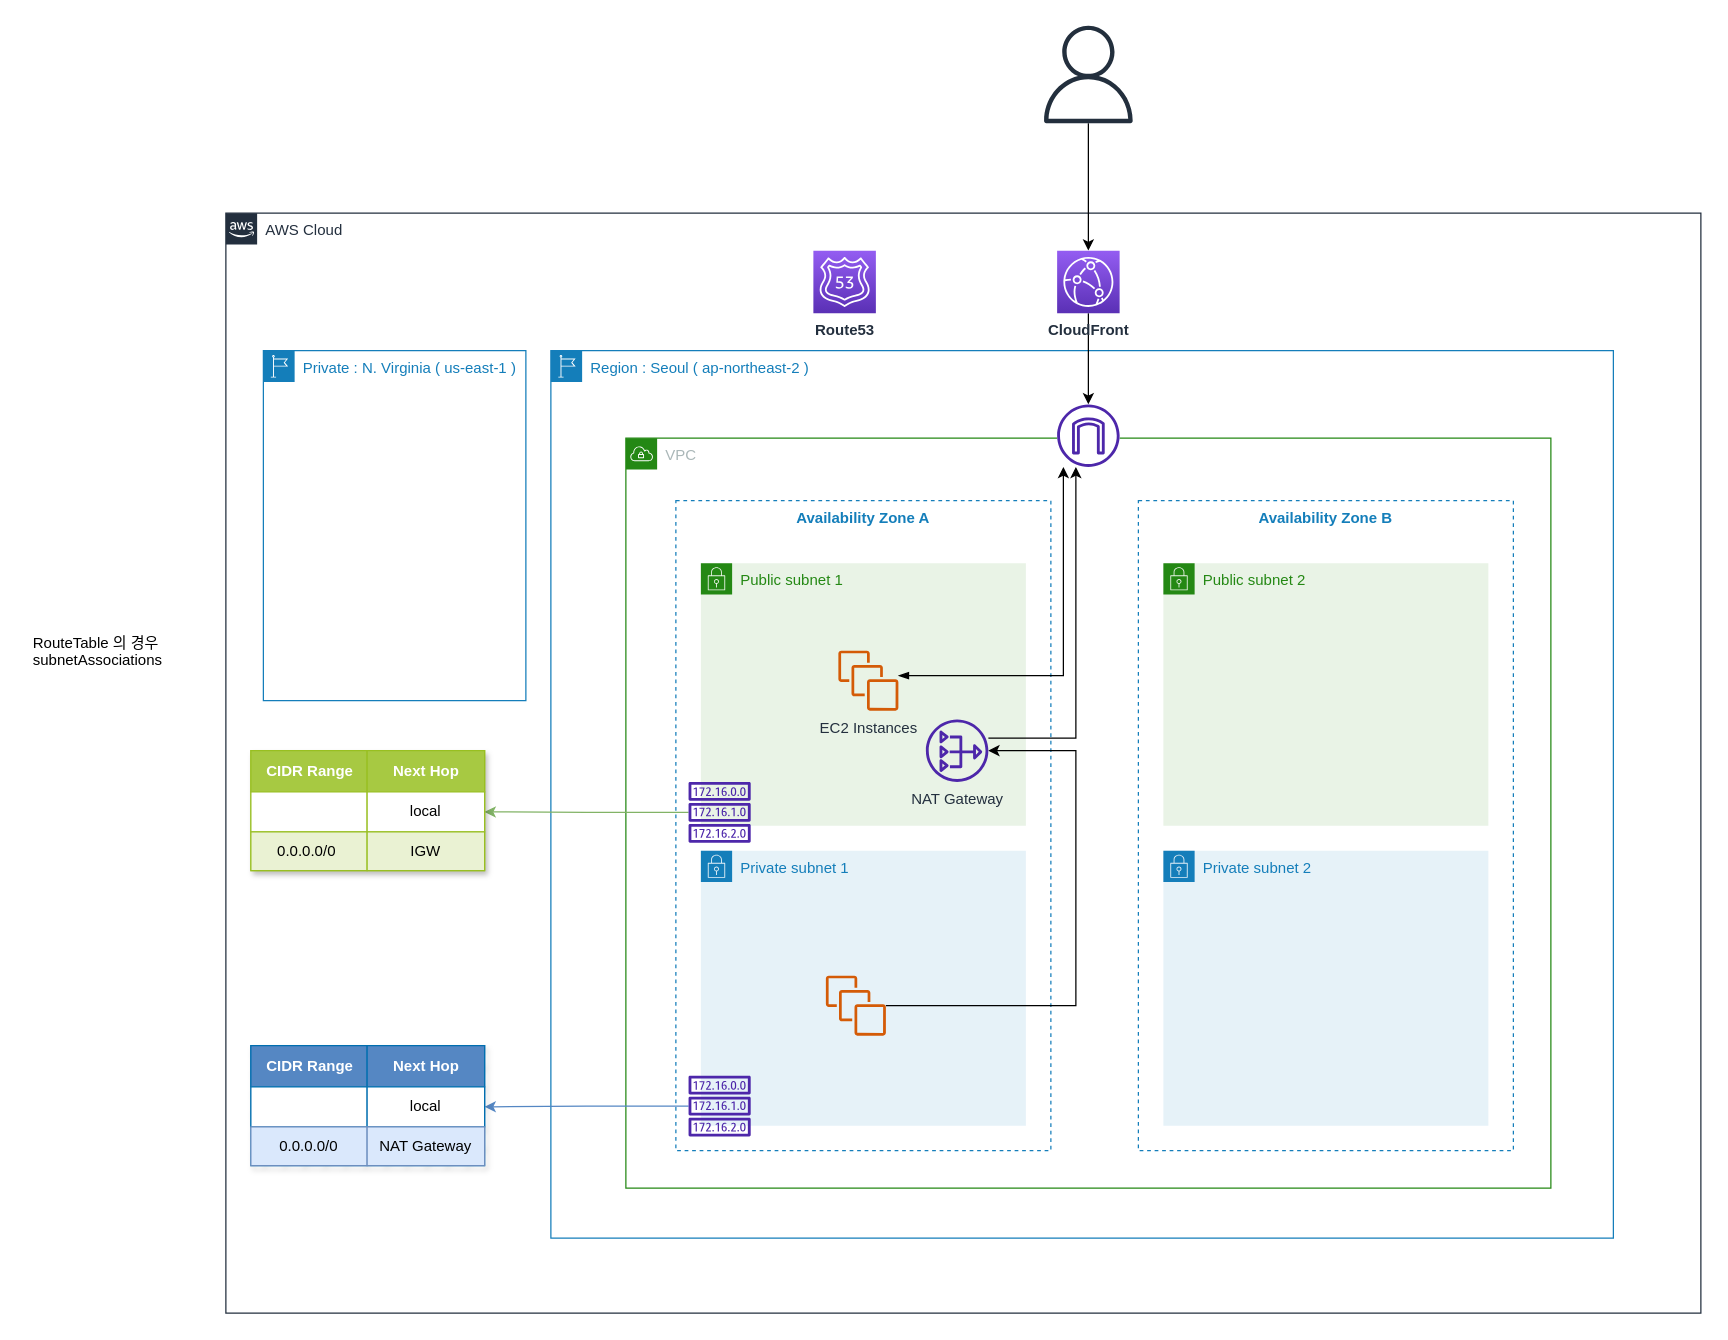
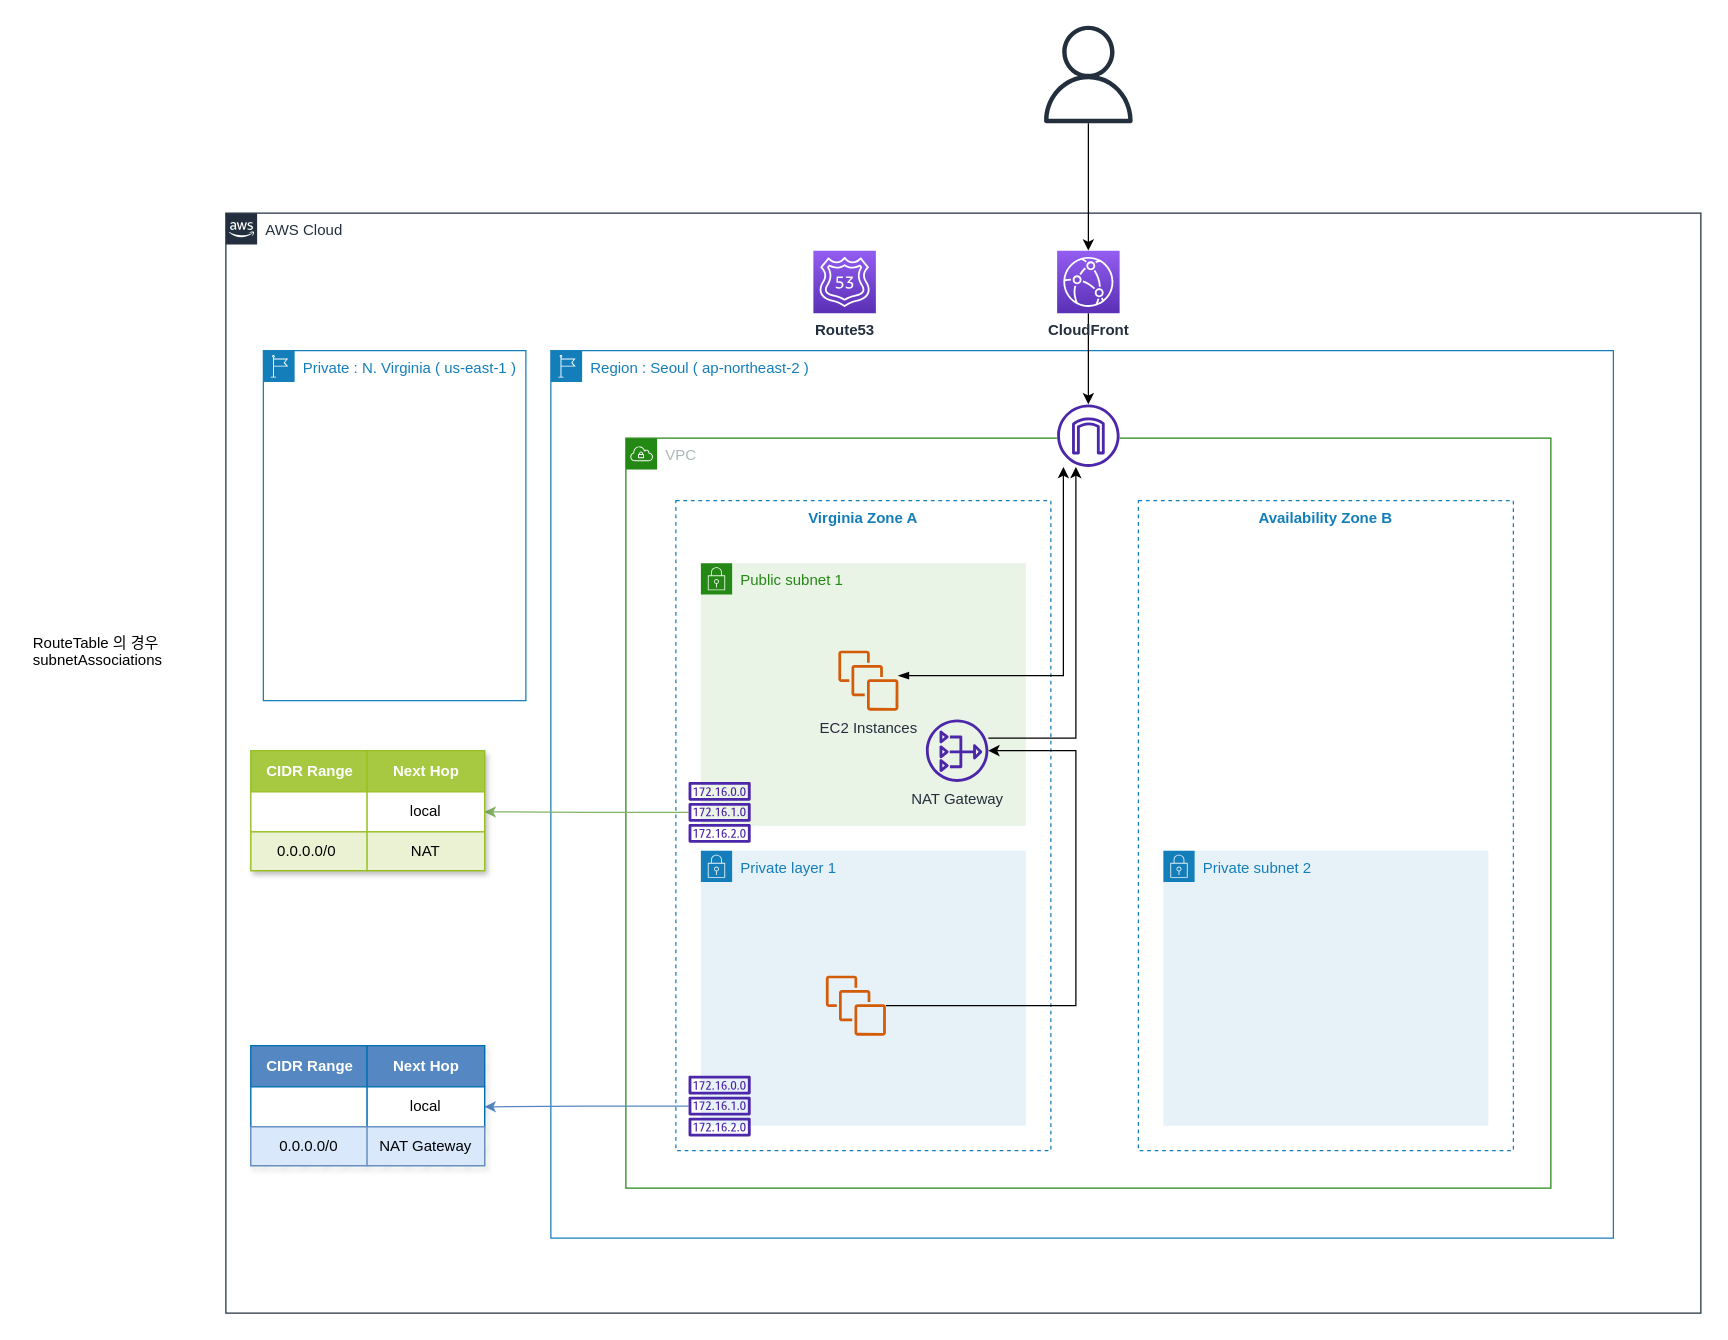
(863, 518) -> (863, 518)
(1326, 694) -> none
(426, 852) -> (426, 852)
(802, 868) -> (796, 868)
